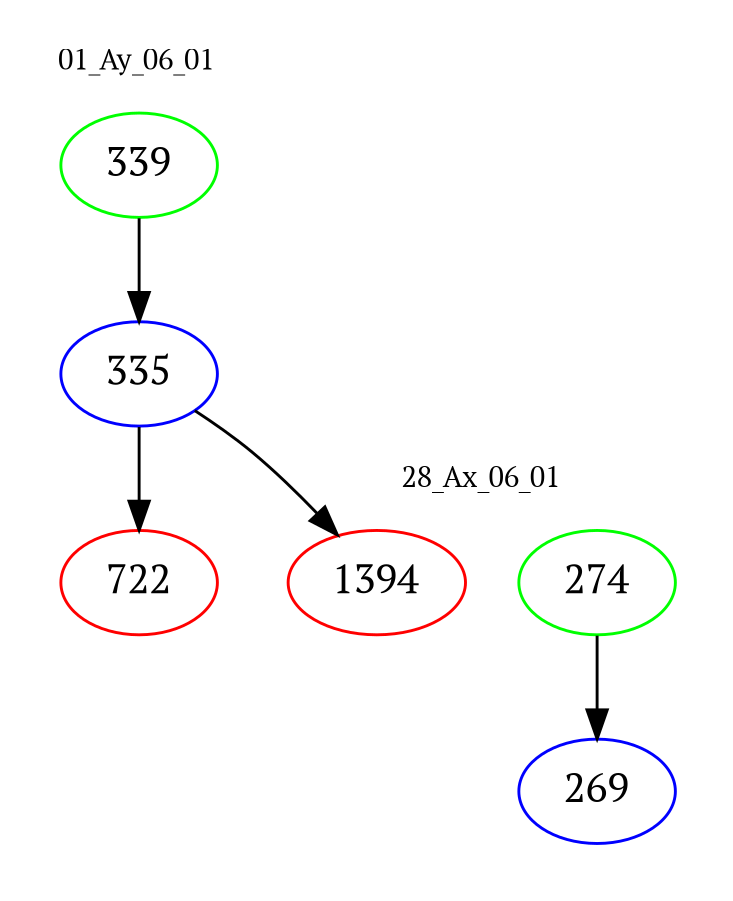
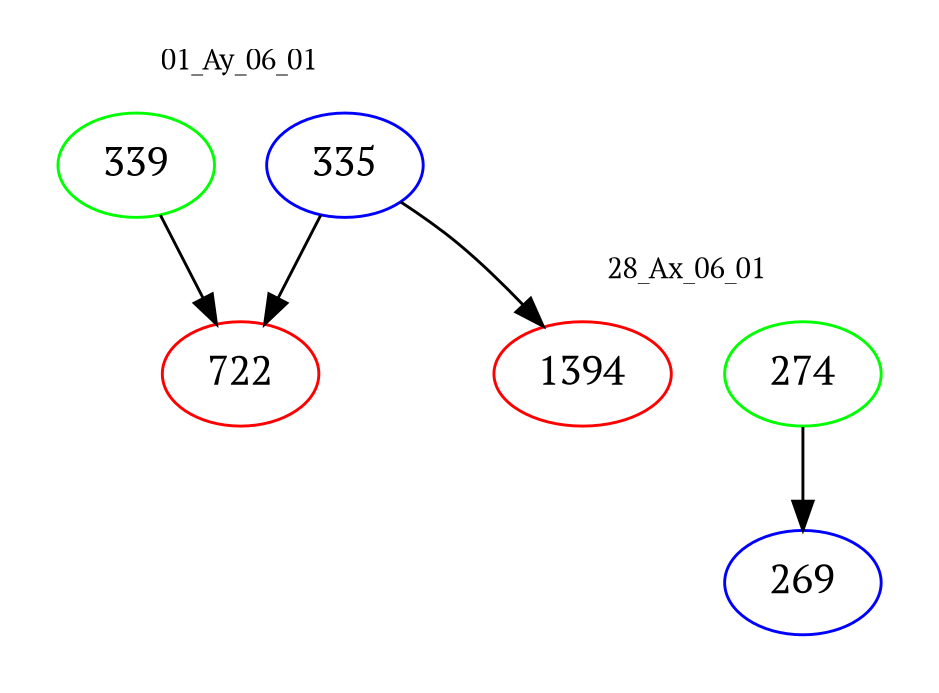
(139, 255) -> (182, 257)
